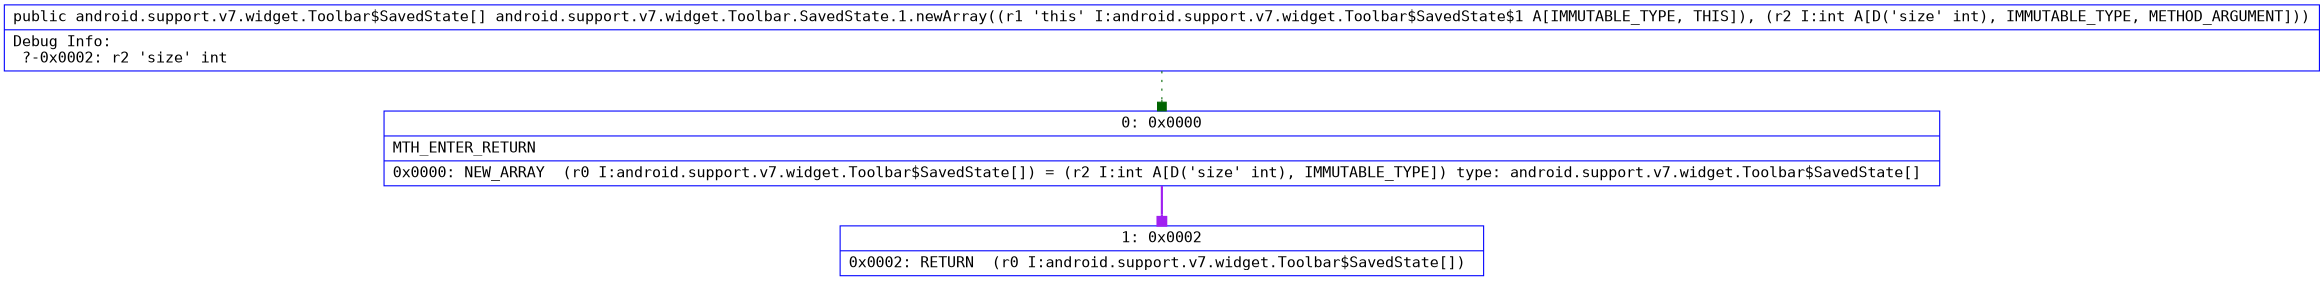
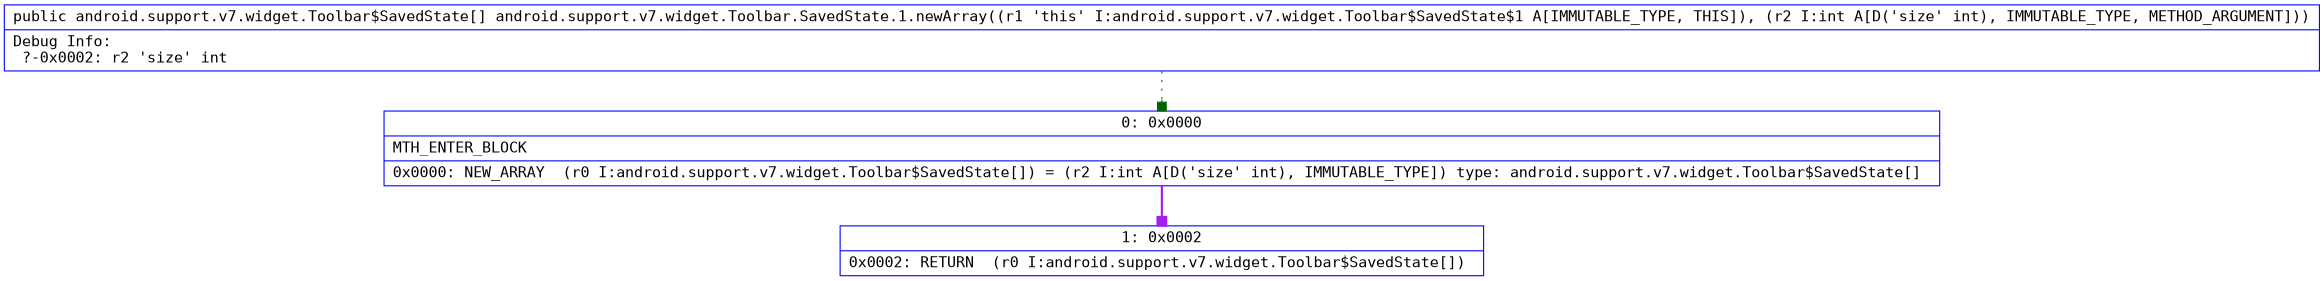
(465, 148) -> (460, 148)
